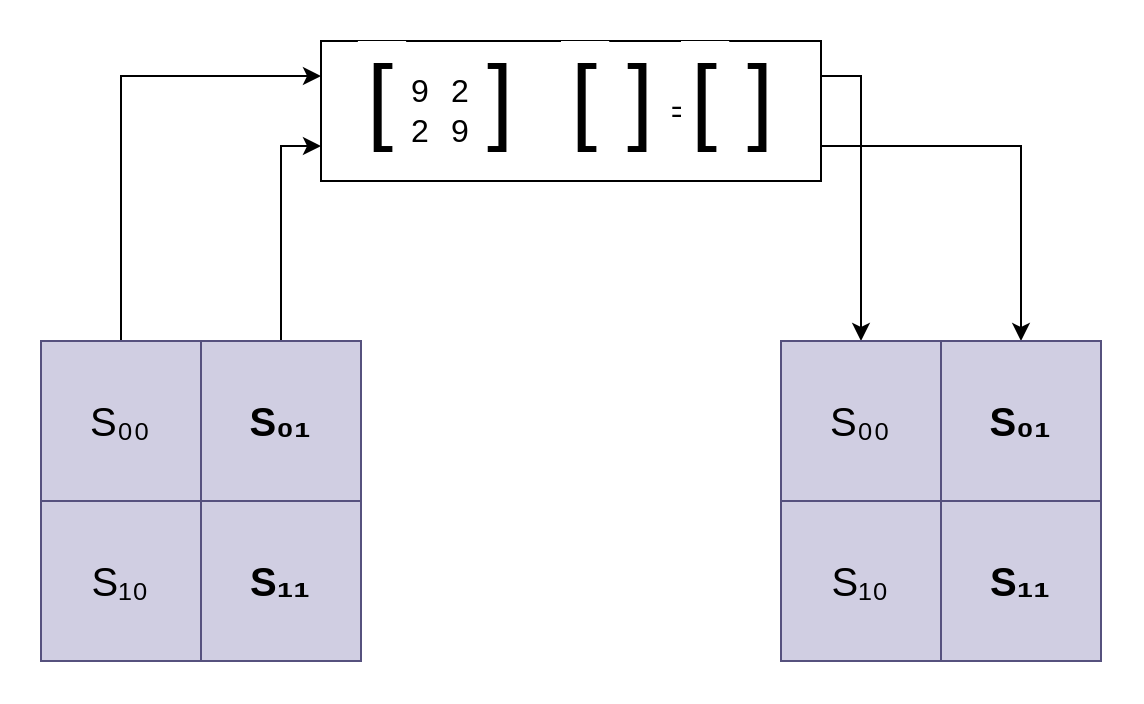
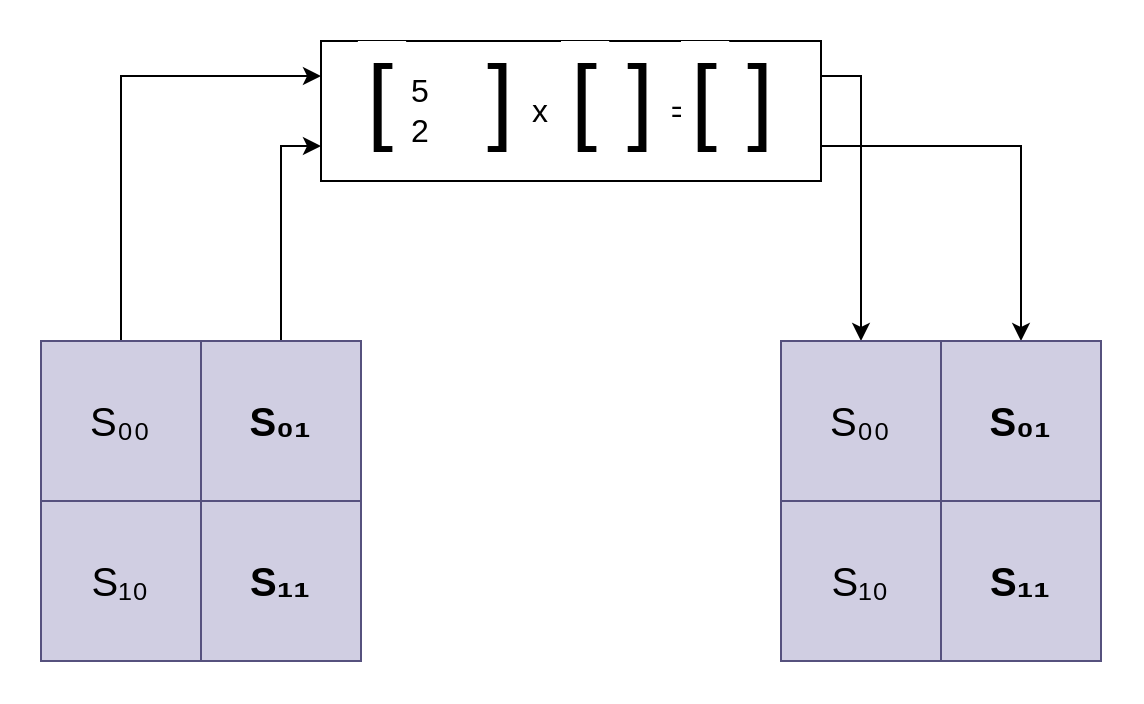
(421, 111) -> (421, 111)
(461, 111) -> none
none -> (541, 111)
